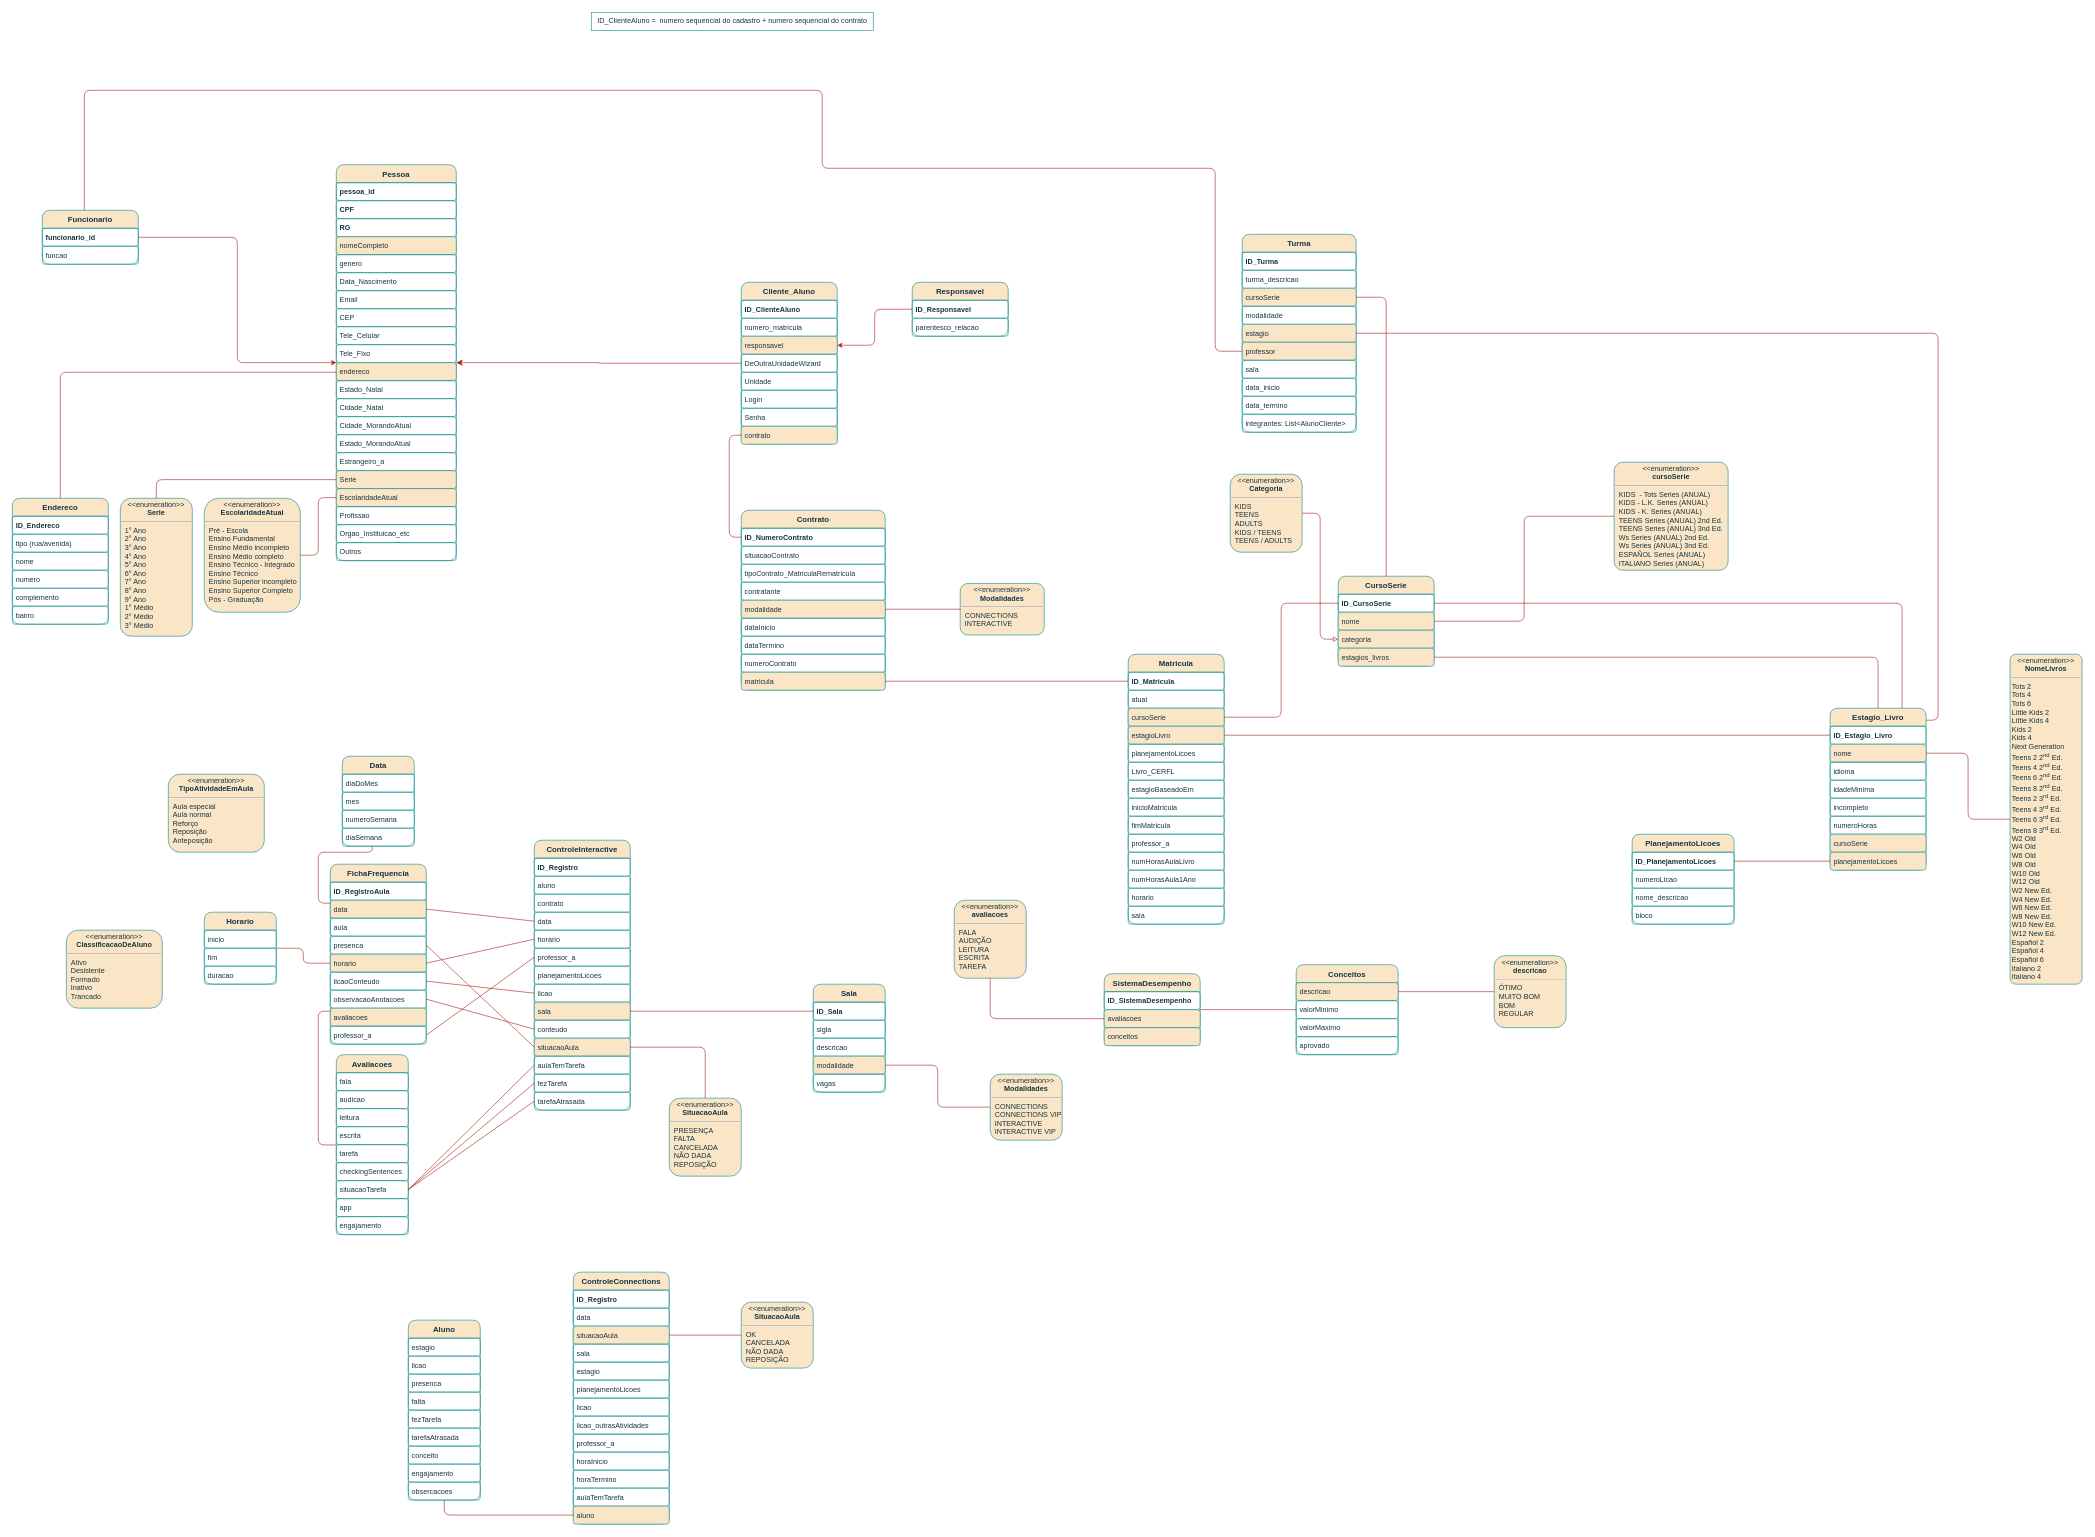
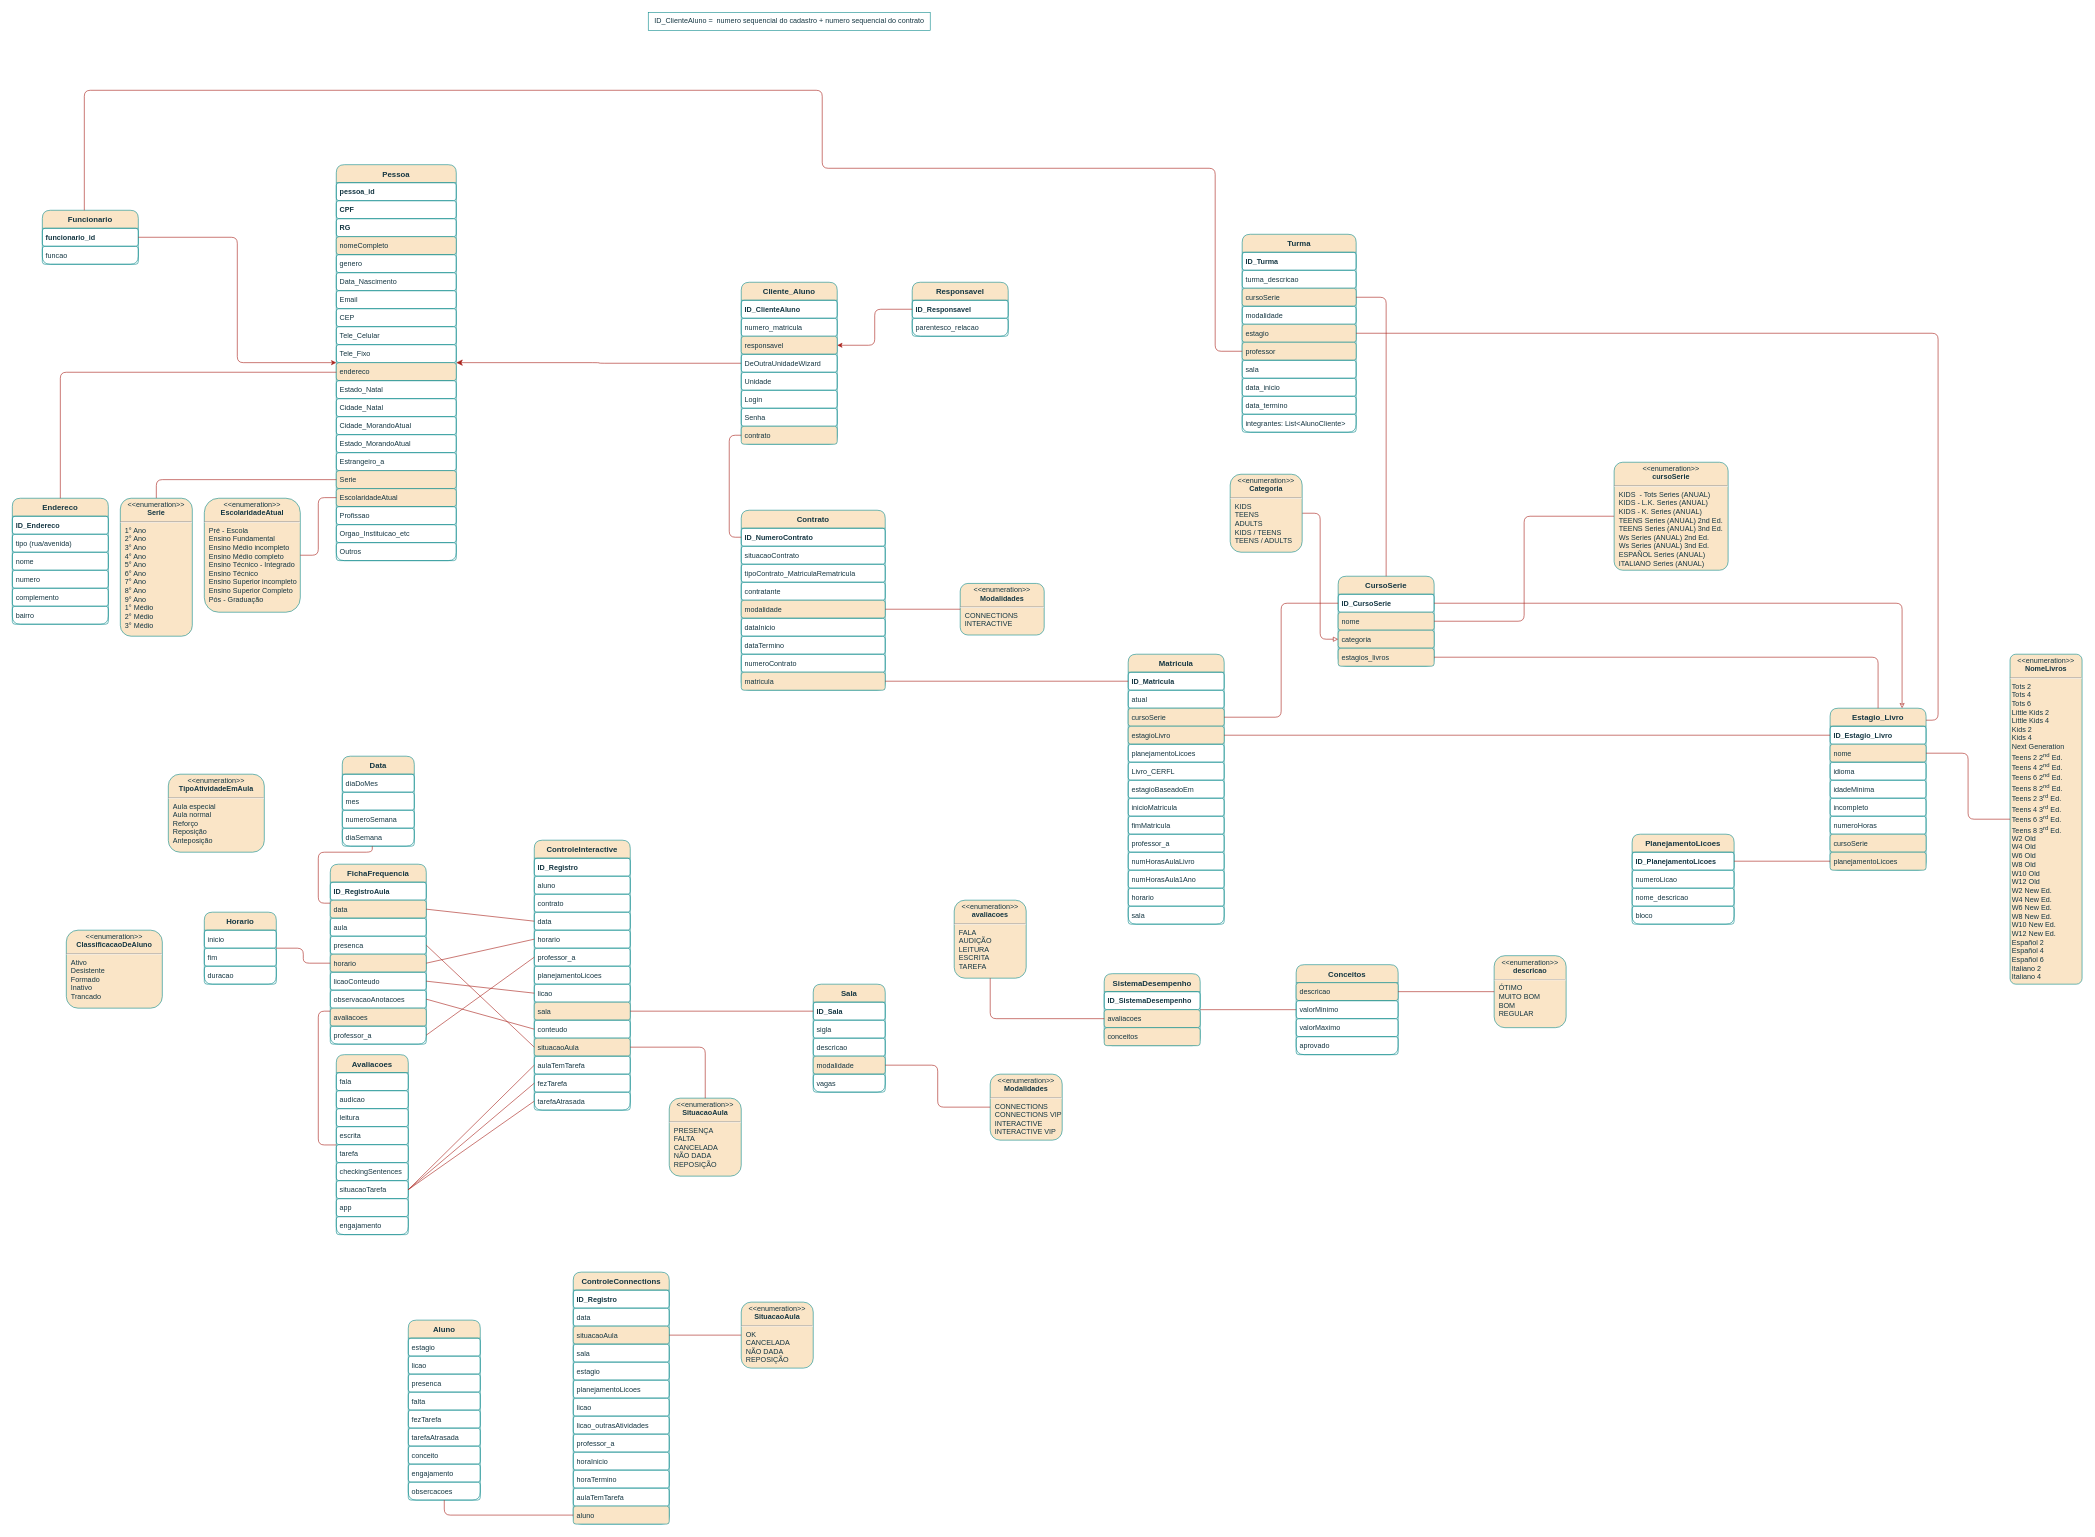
(732, 21) -> (789, 21)
(1902, 704) -> (1902, 702)
